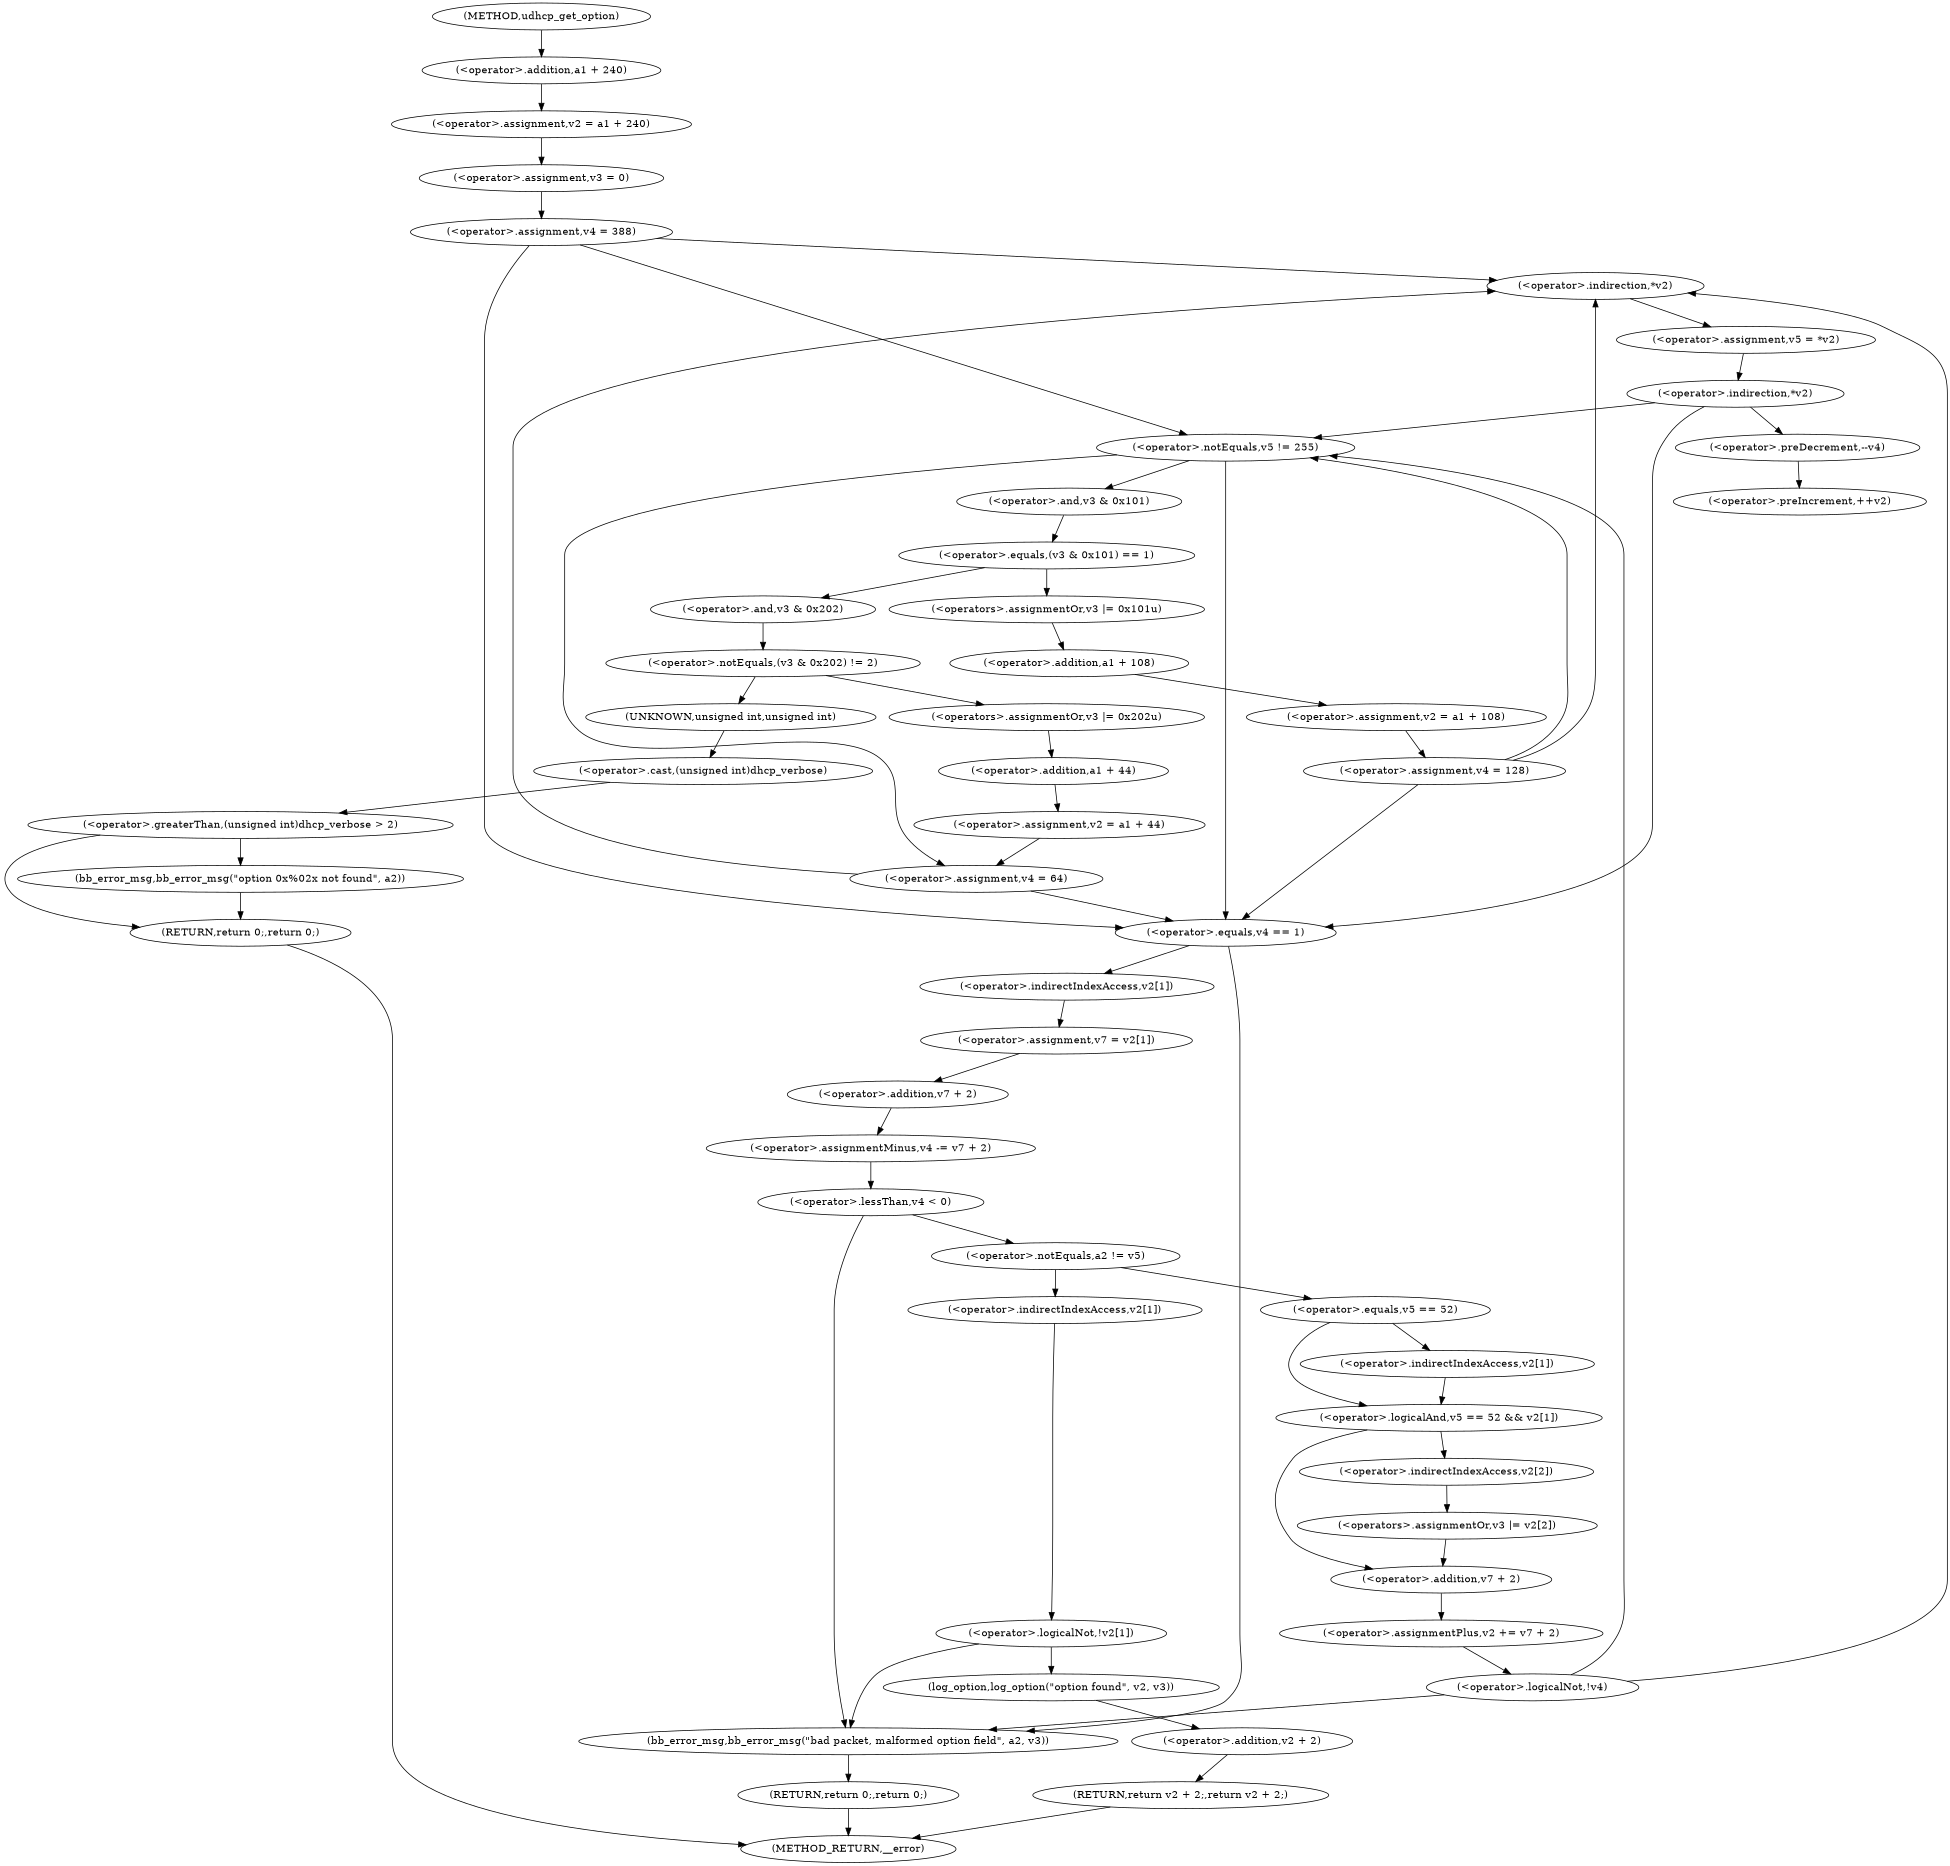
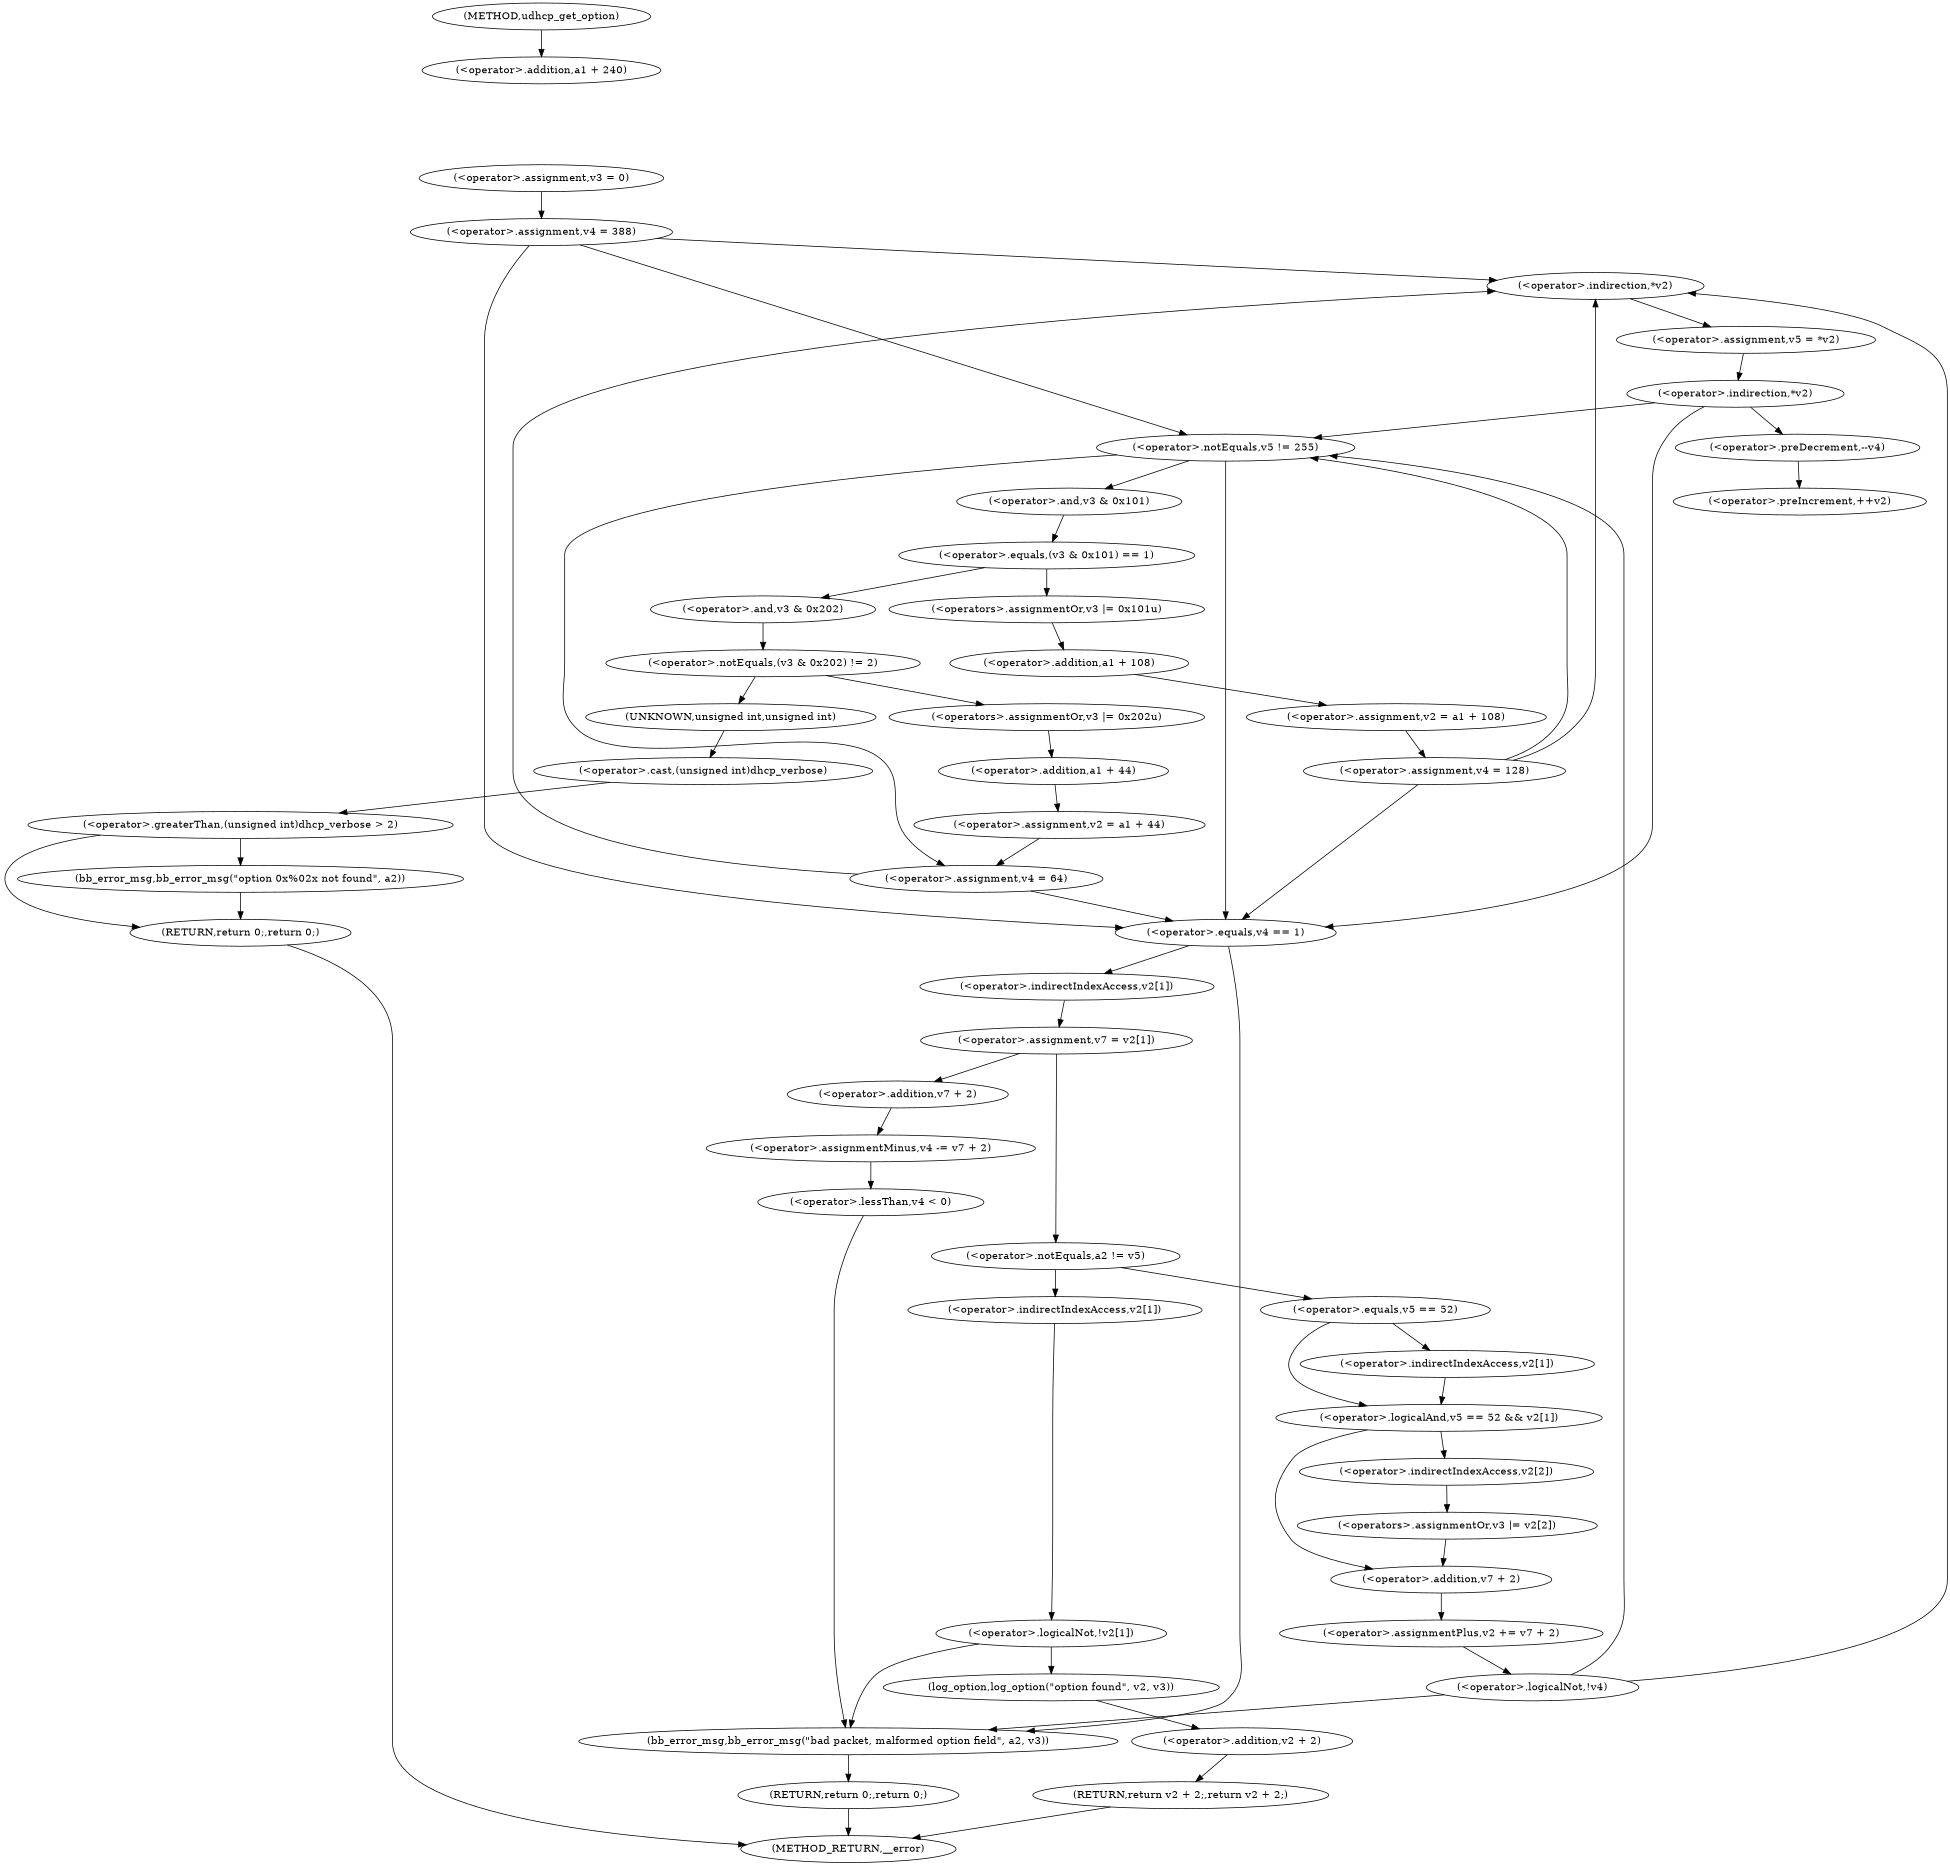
(541, 124) -> none
(959, 1228) -> (1056, 1144)
